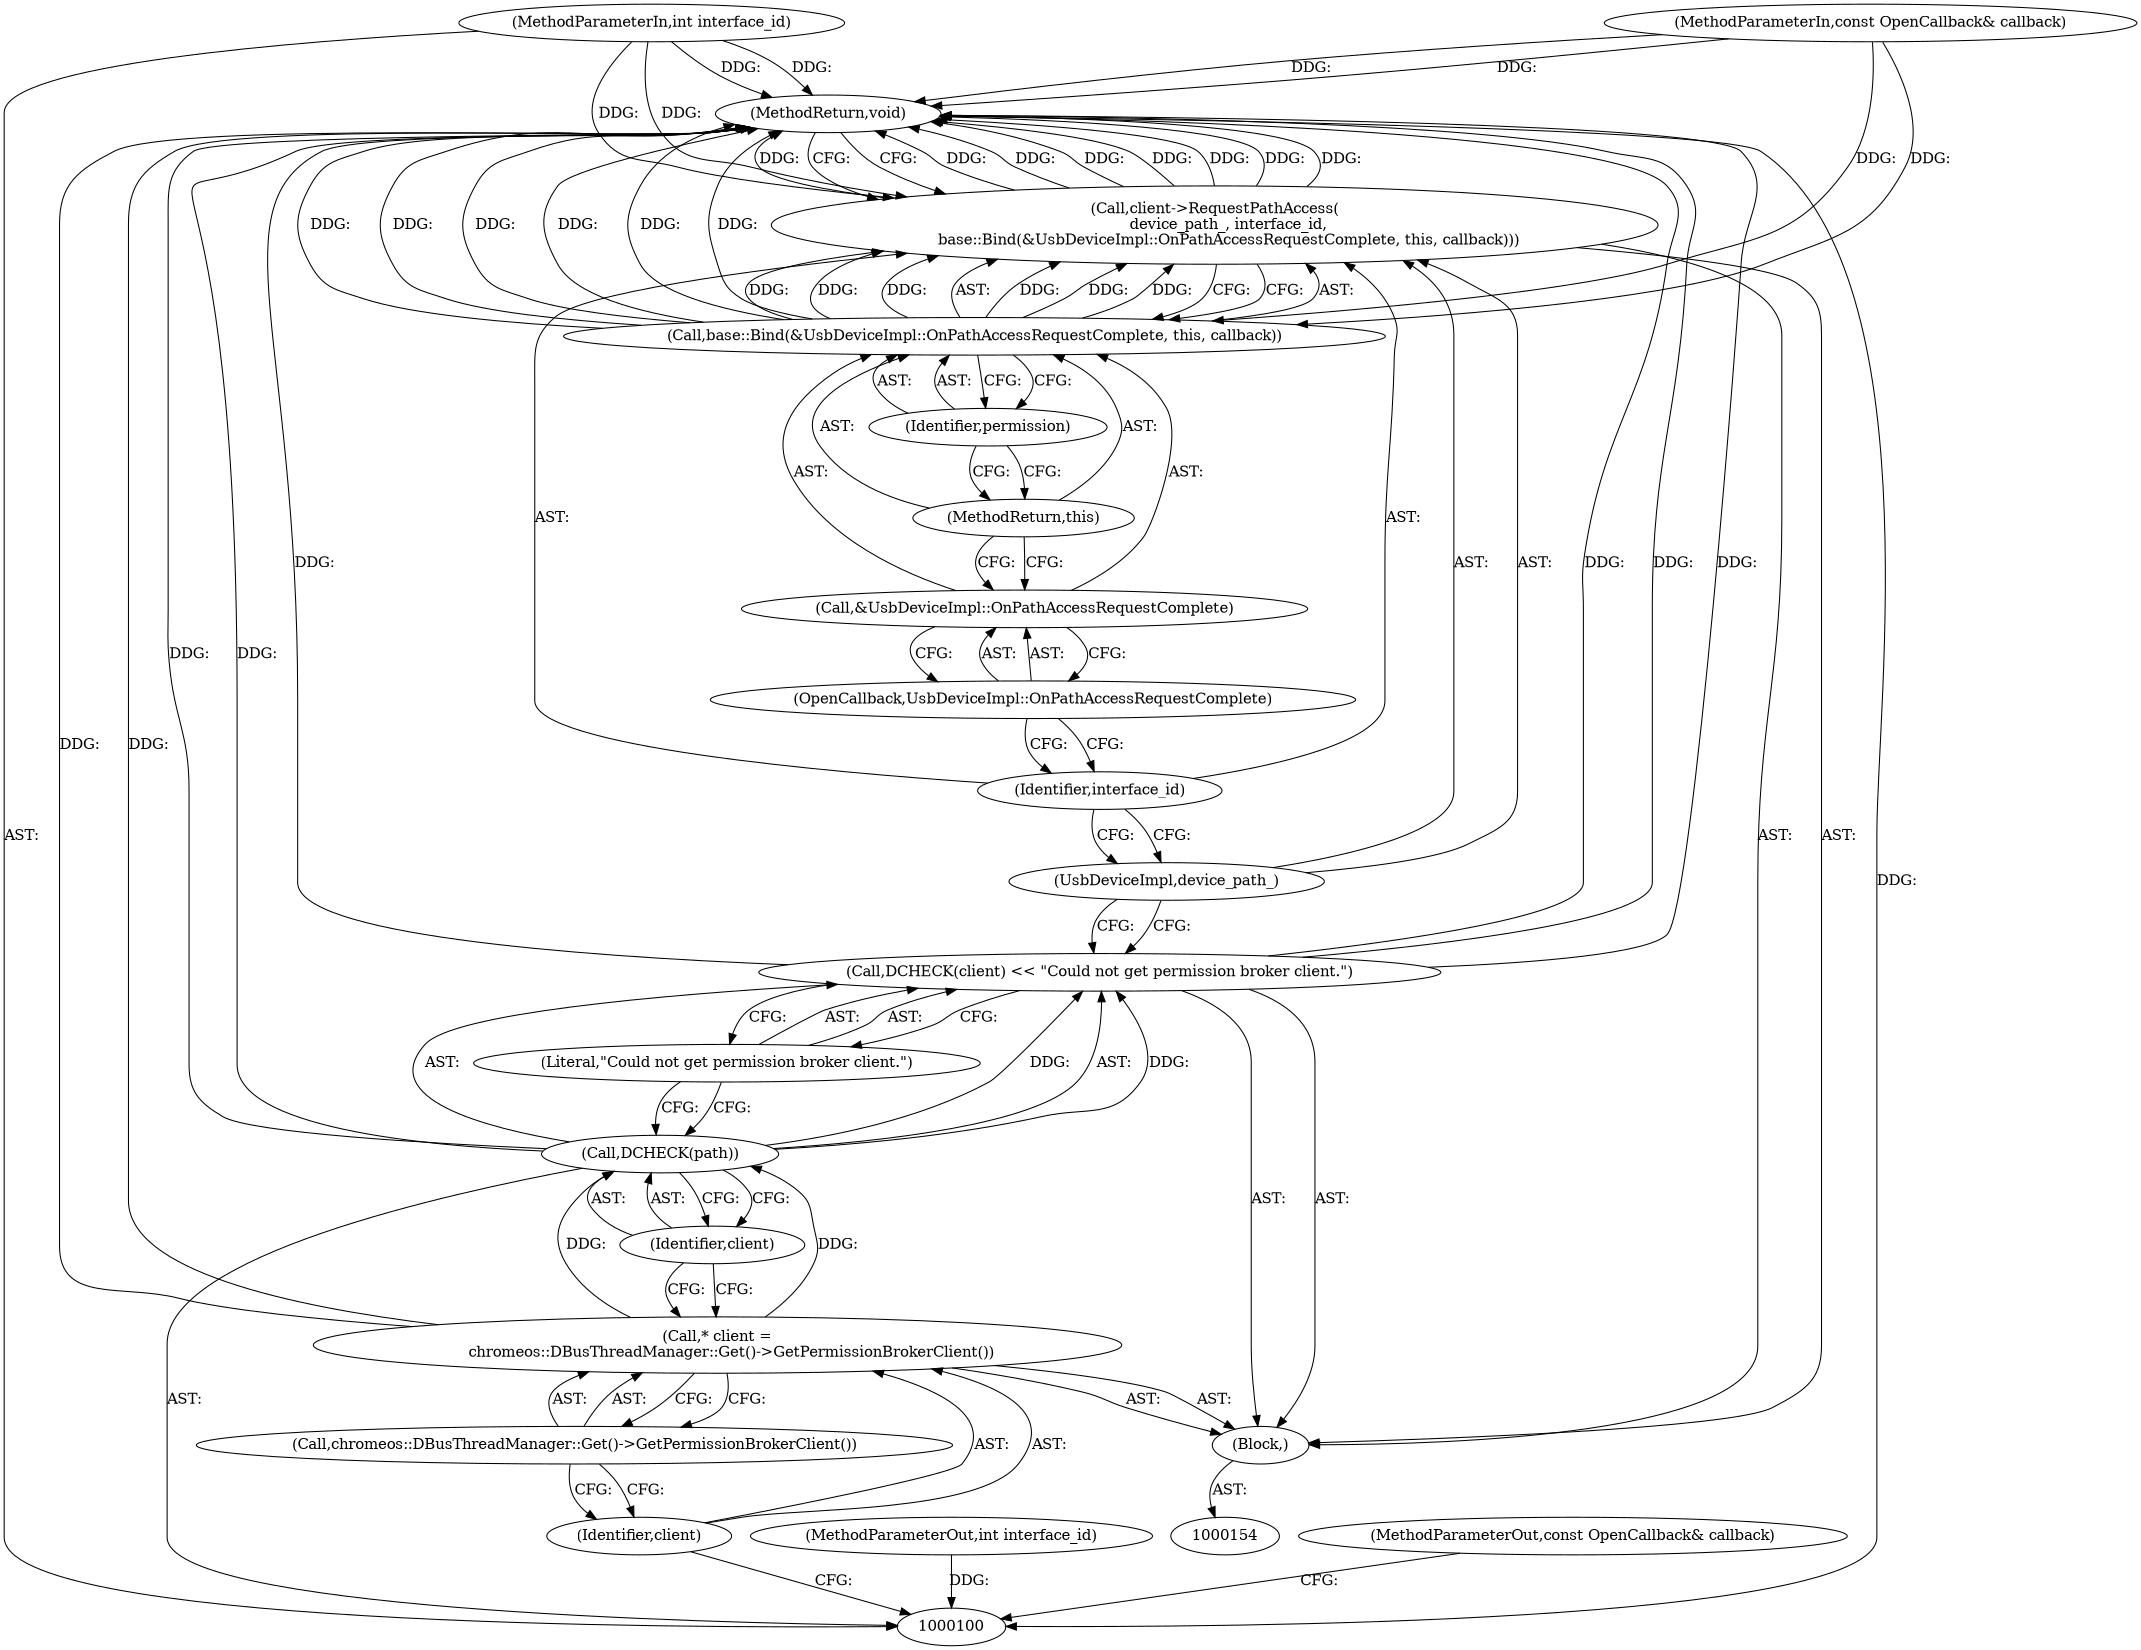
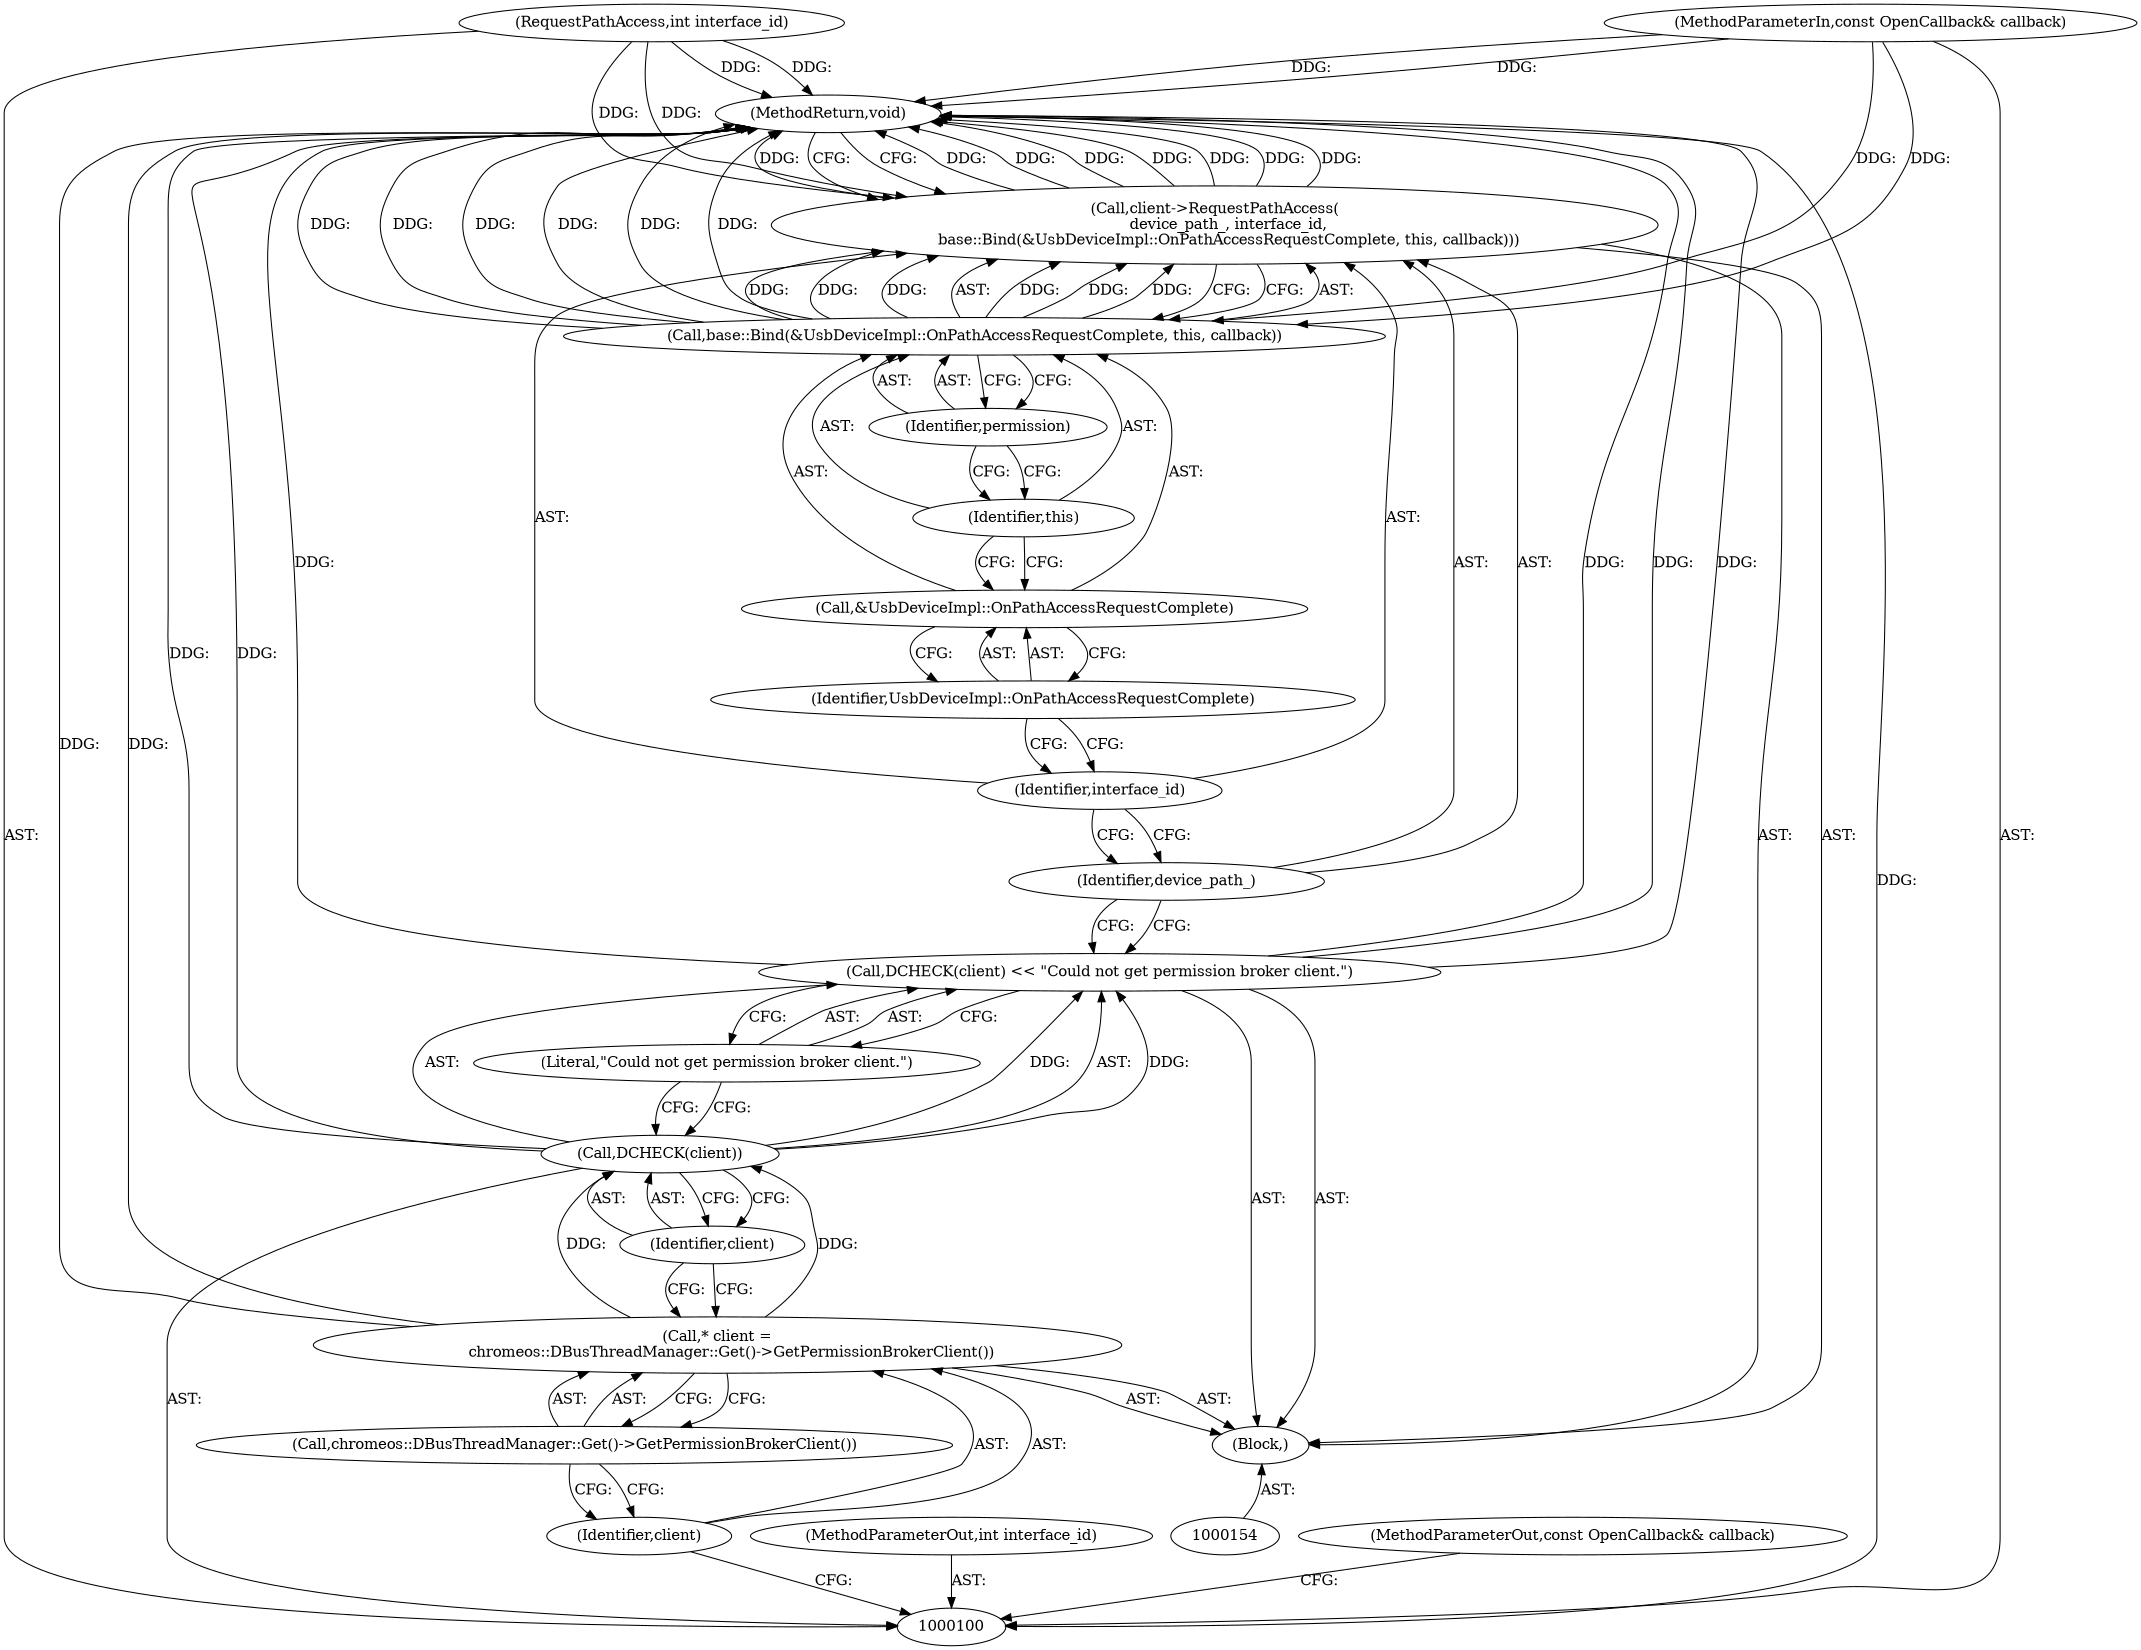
(652, 23) -> (652, 23)
(1024, 518) -> (1024, 518)
(1033, 700) -> (1033, 700)
(1167, 881) -> (1167, 881)
(660, 1154) -> (660, 1154)
none -> (2000, 1281)
(1214, 1481) -> (1257, 1498)
(971, 1581) -> (971, 1581)
